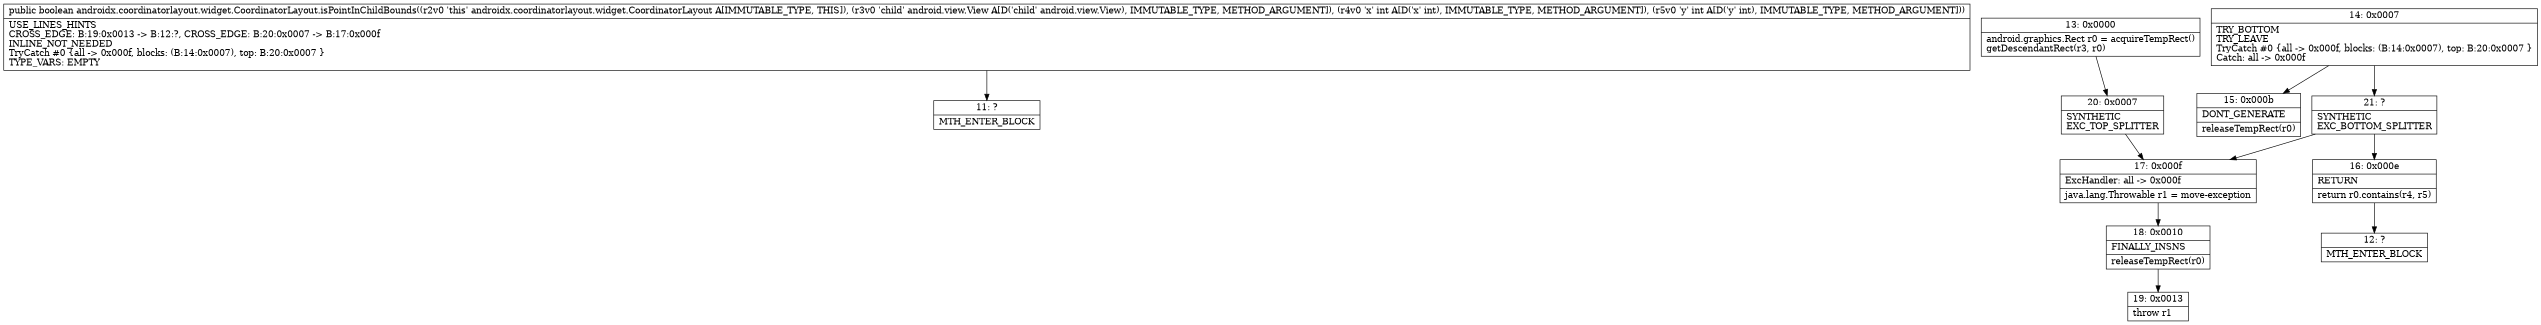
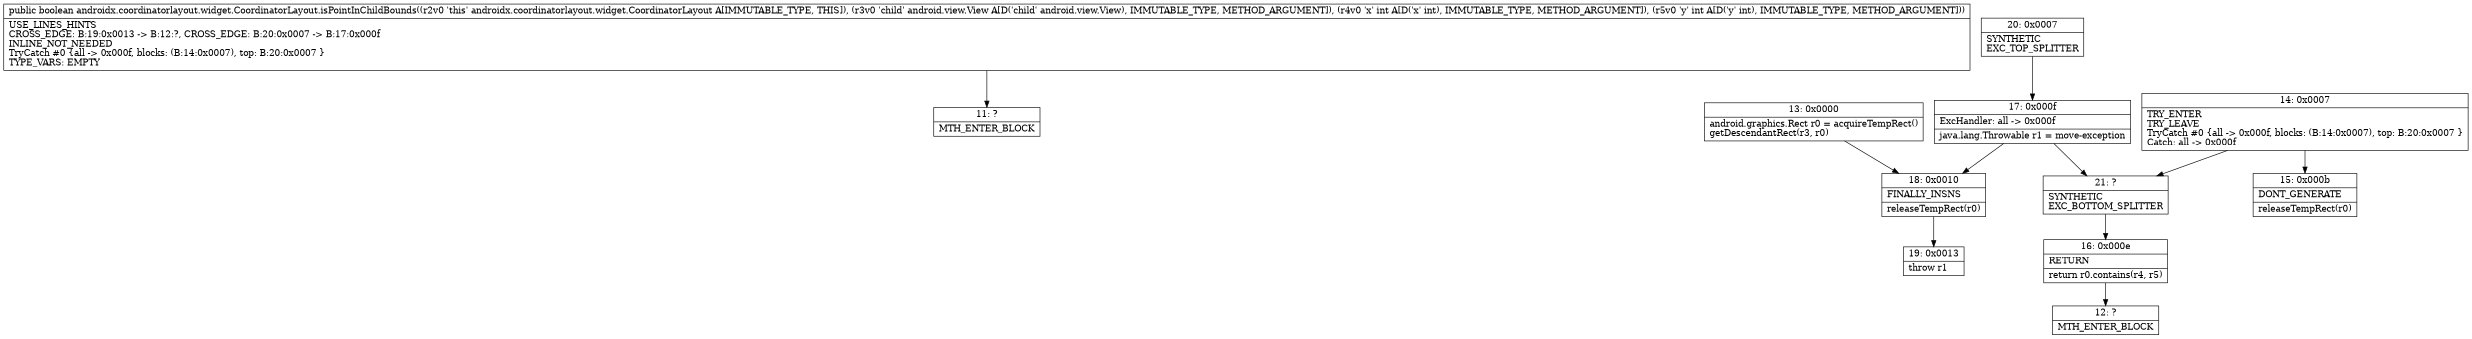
(2248, 30) -> (2174, 115)
(2101, 73) -> (1869, 156)
(2276, 146) -> (2068, 157)
